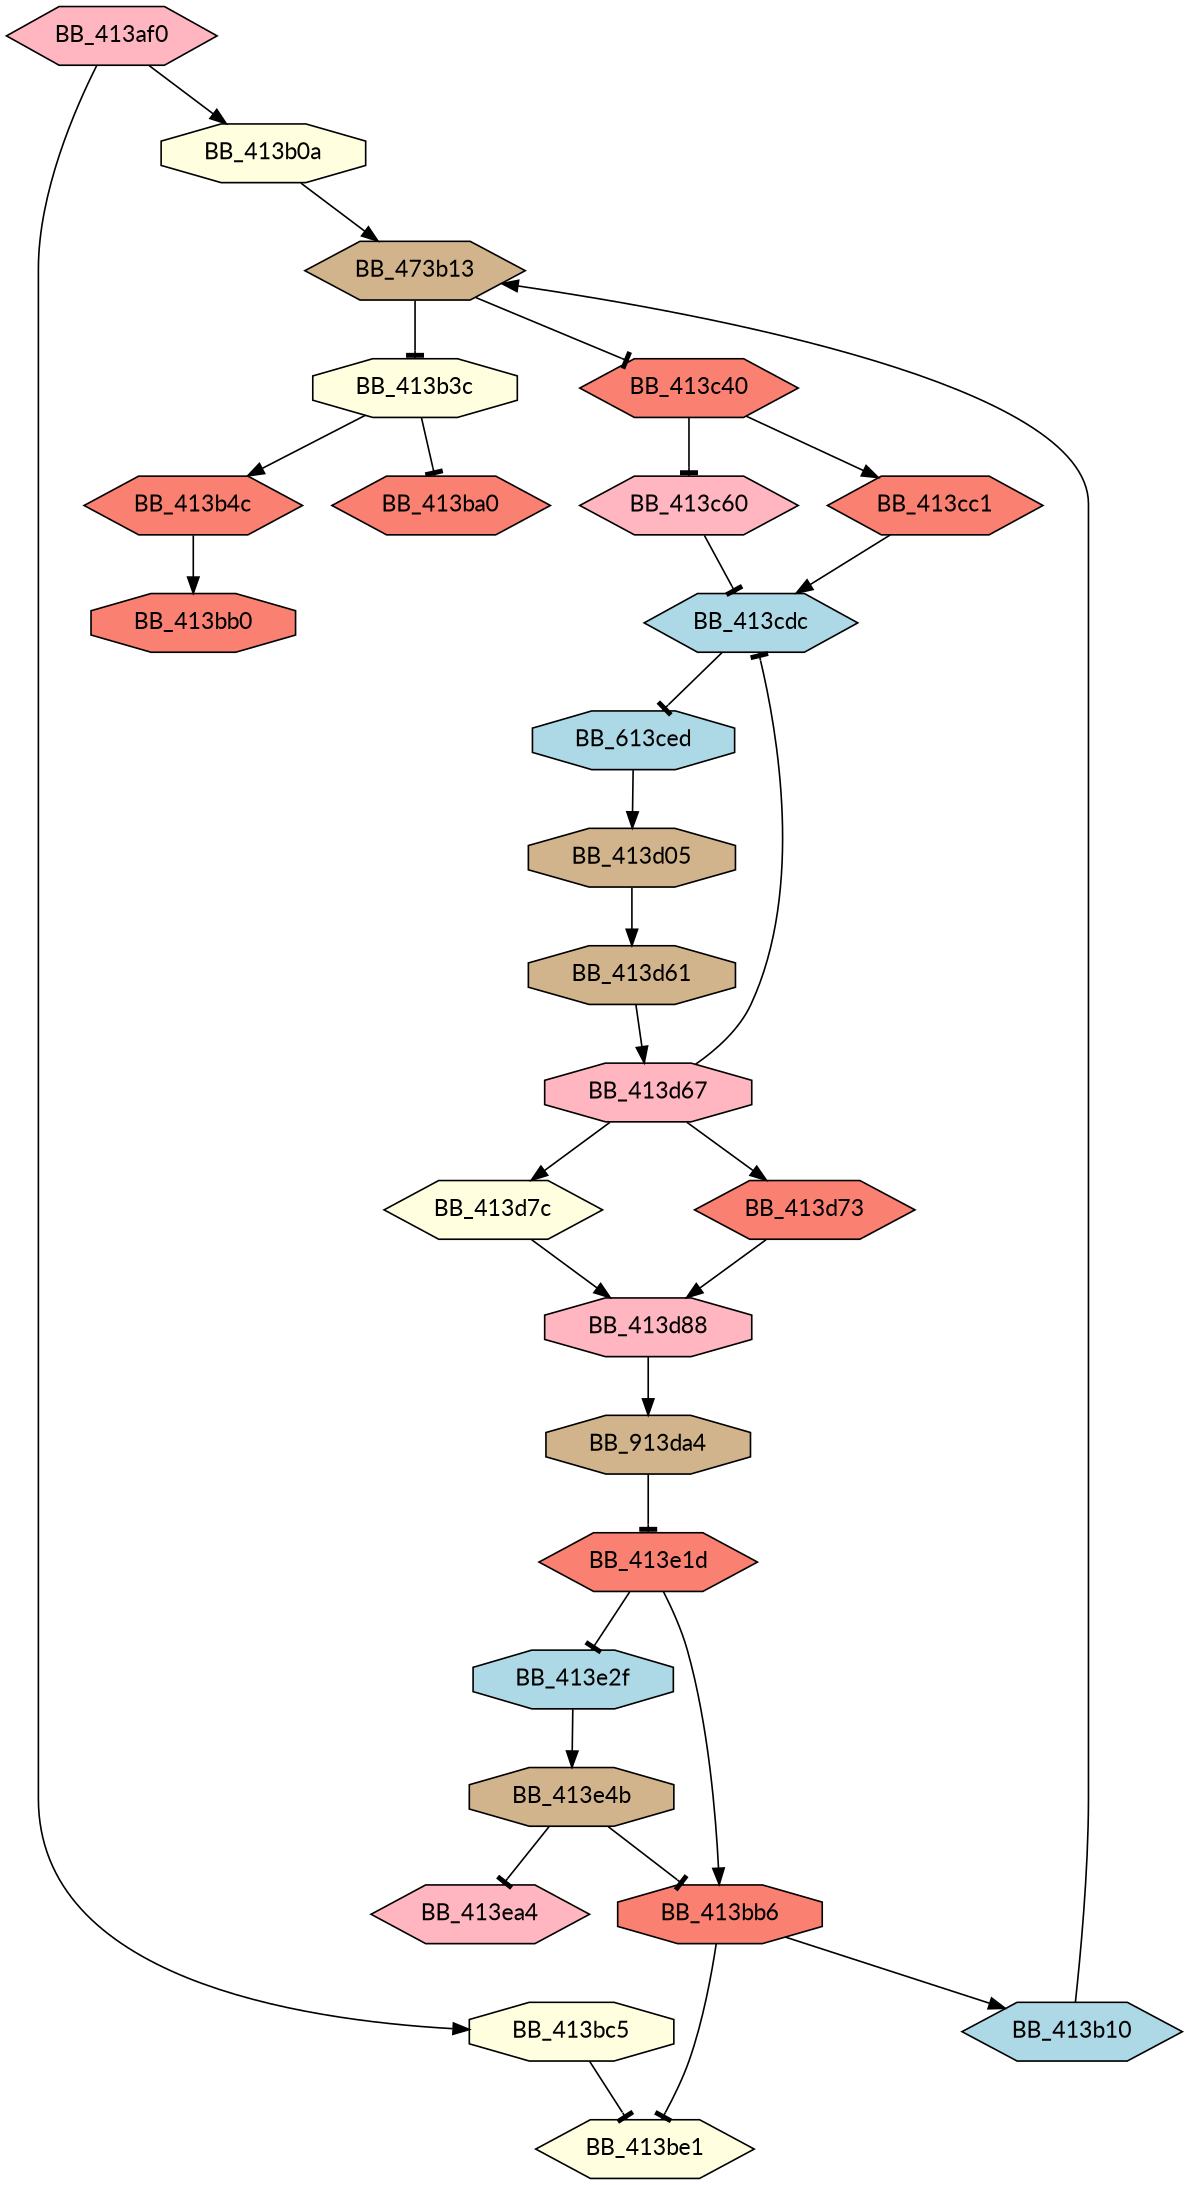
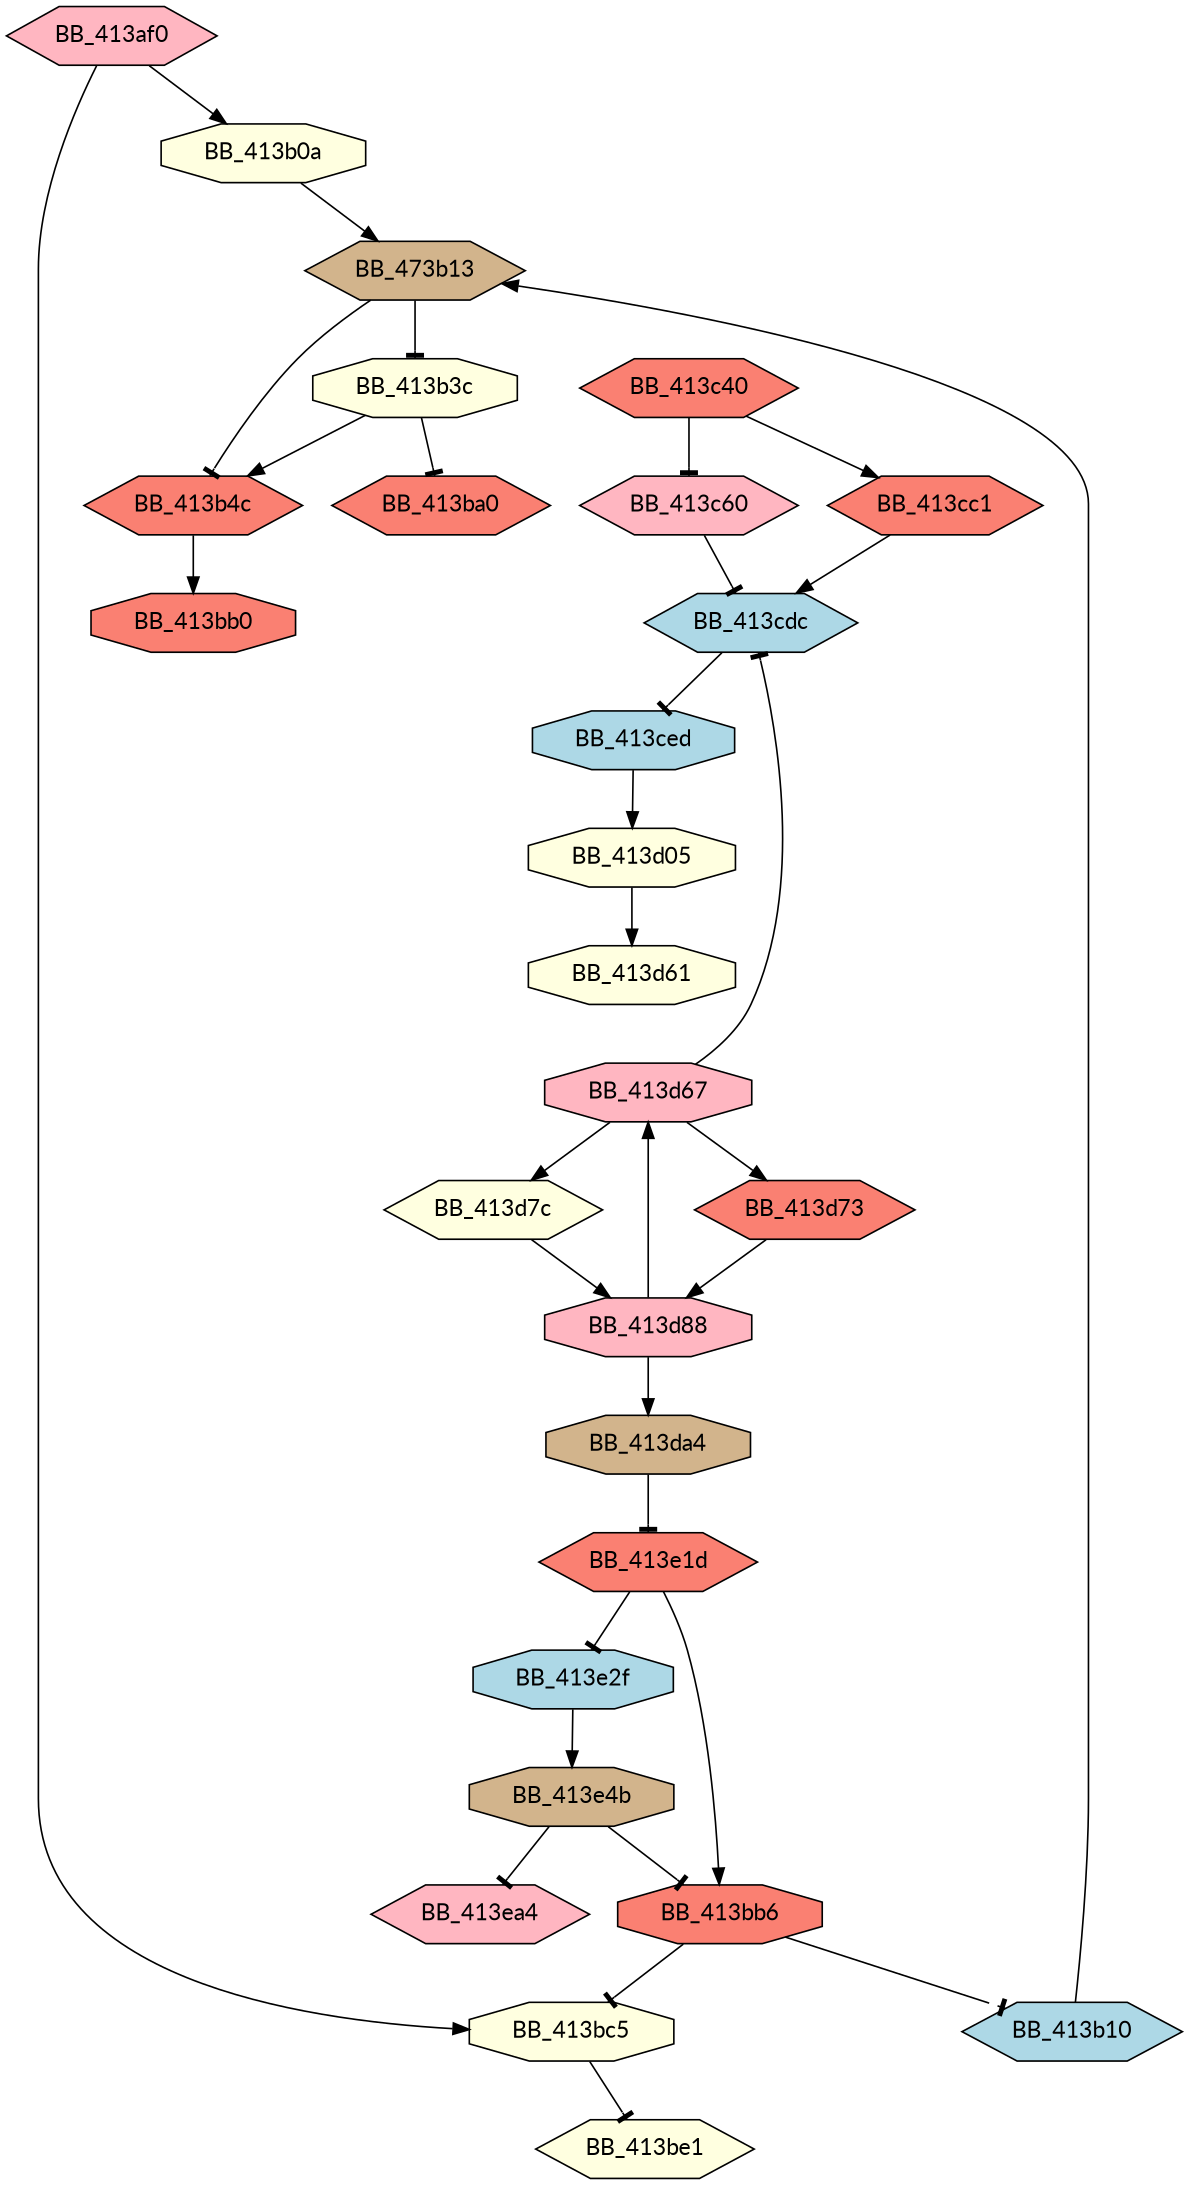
(549, 328) -> (283, 375)
(634, 740) -> (634, 740)
(632, 858) -> (632, 858)
(632, 975) -> (632, 975)
(639, 1026) -> (648, 1218)
(648, 1445) -> (648, 1445)
(887, 1970) -> (887, 1970)
(698, 2030) -> (649, 1971)
